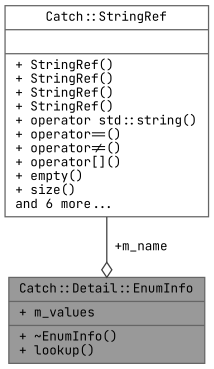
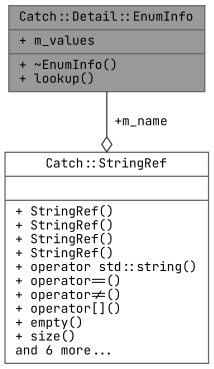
(107, 240) -> (107, 114)
